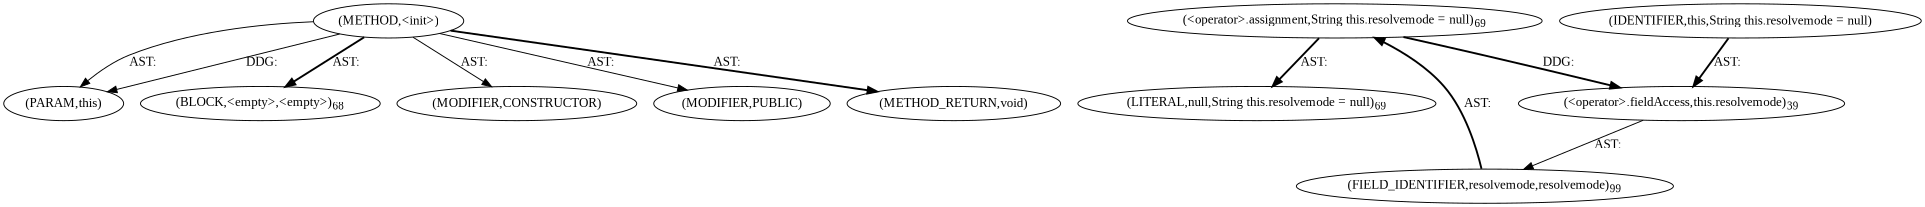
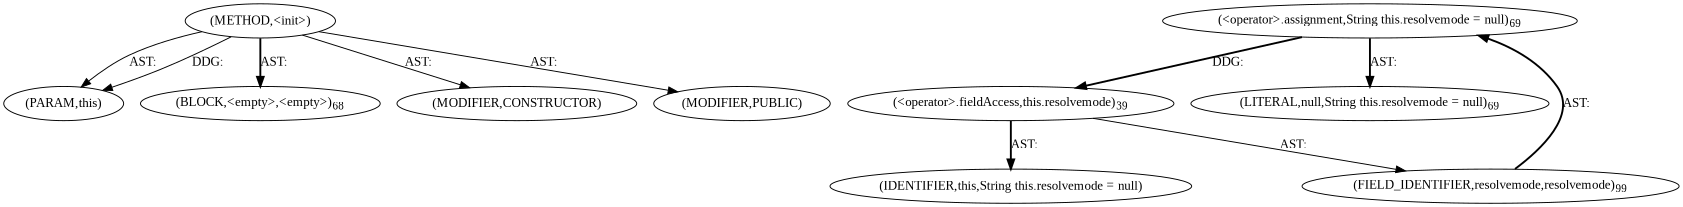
(1714, 58) -> (1011, 140)
(954, 104) -> none
